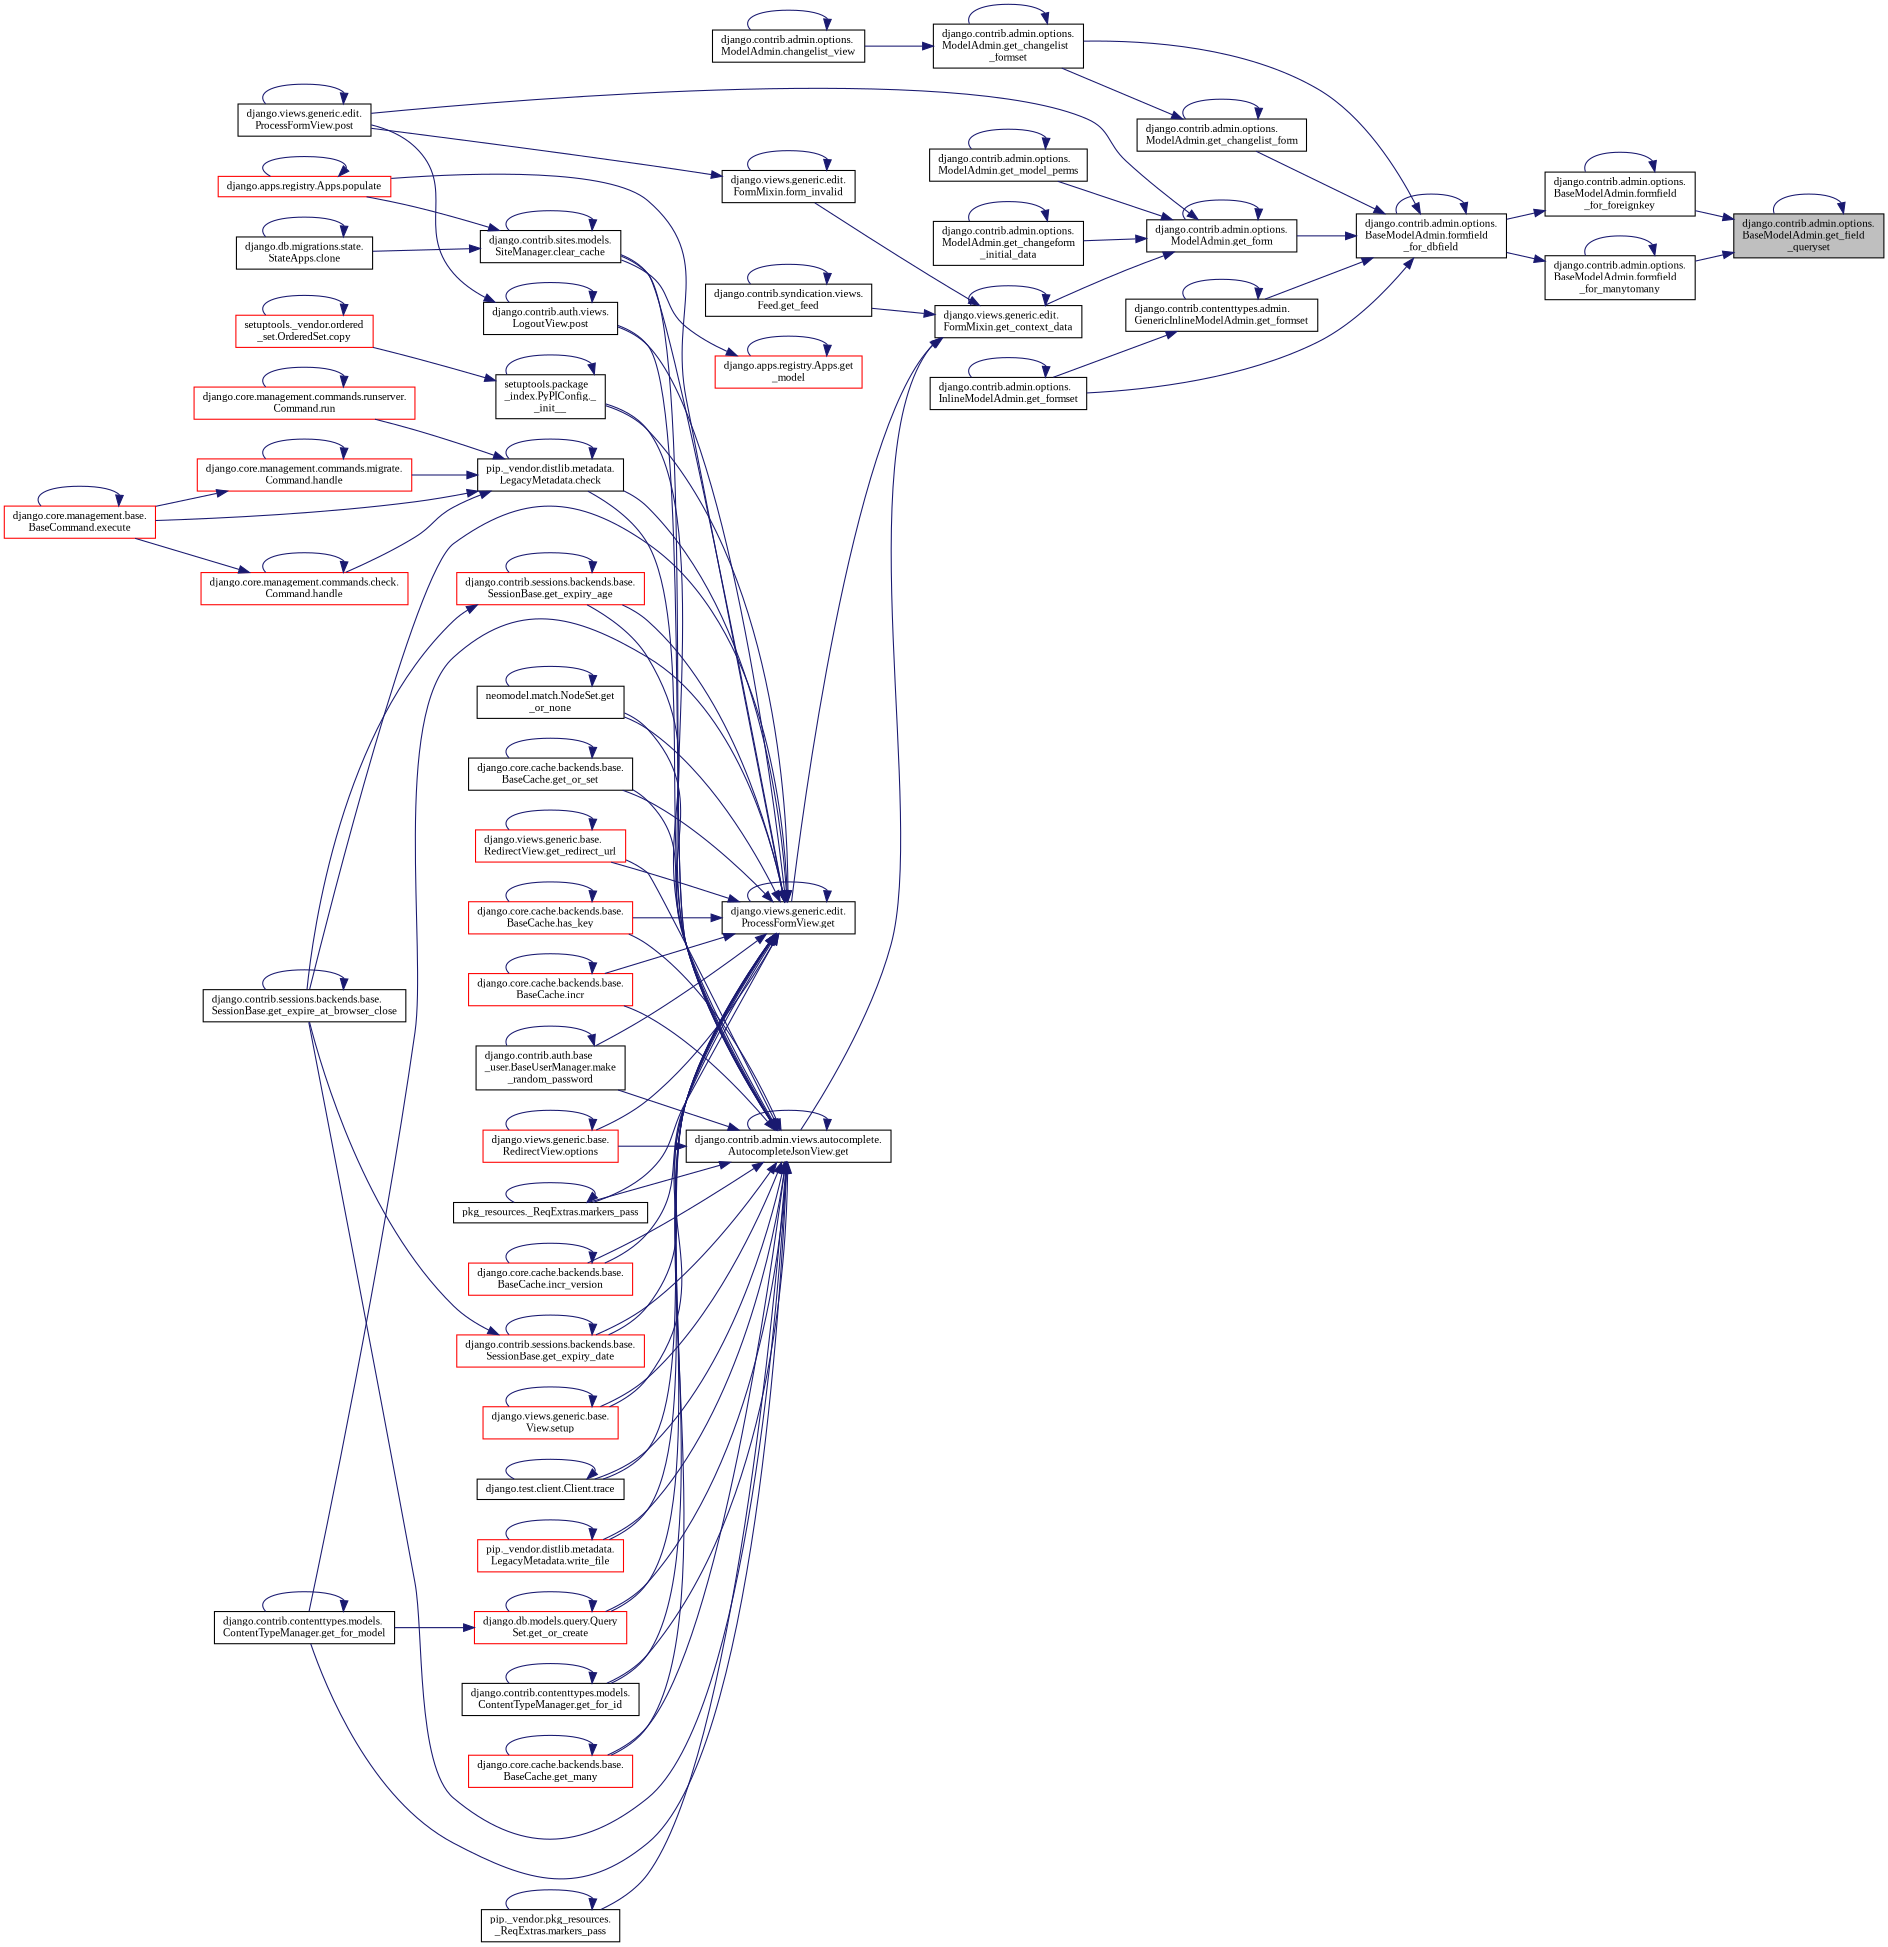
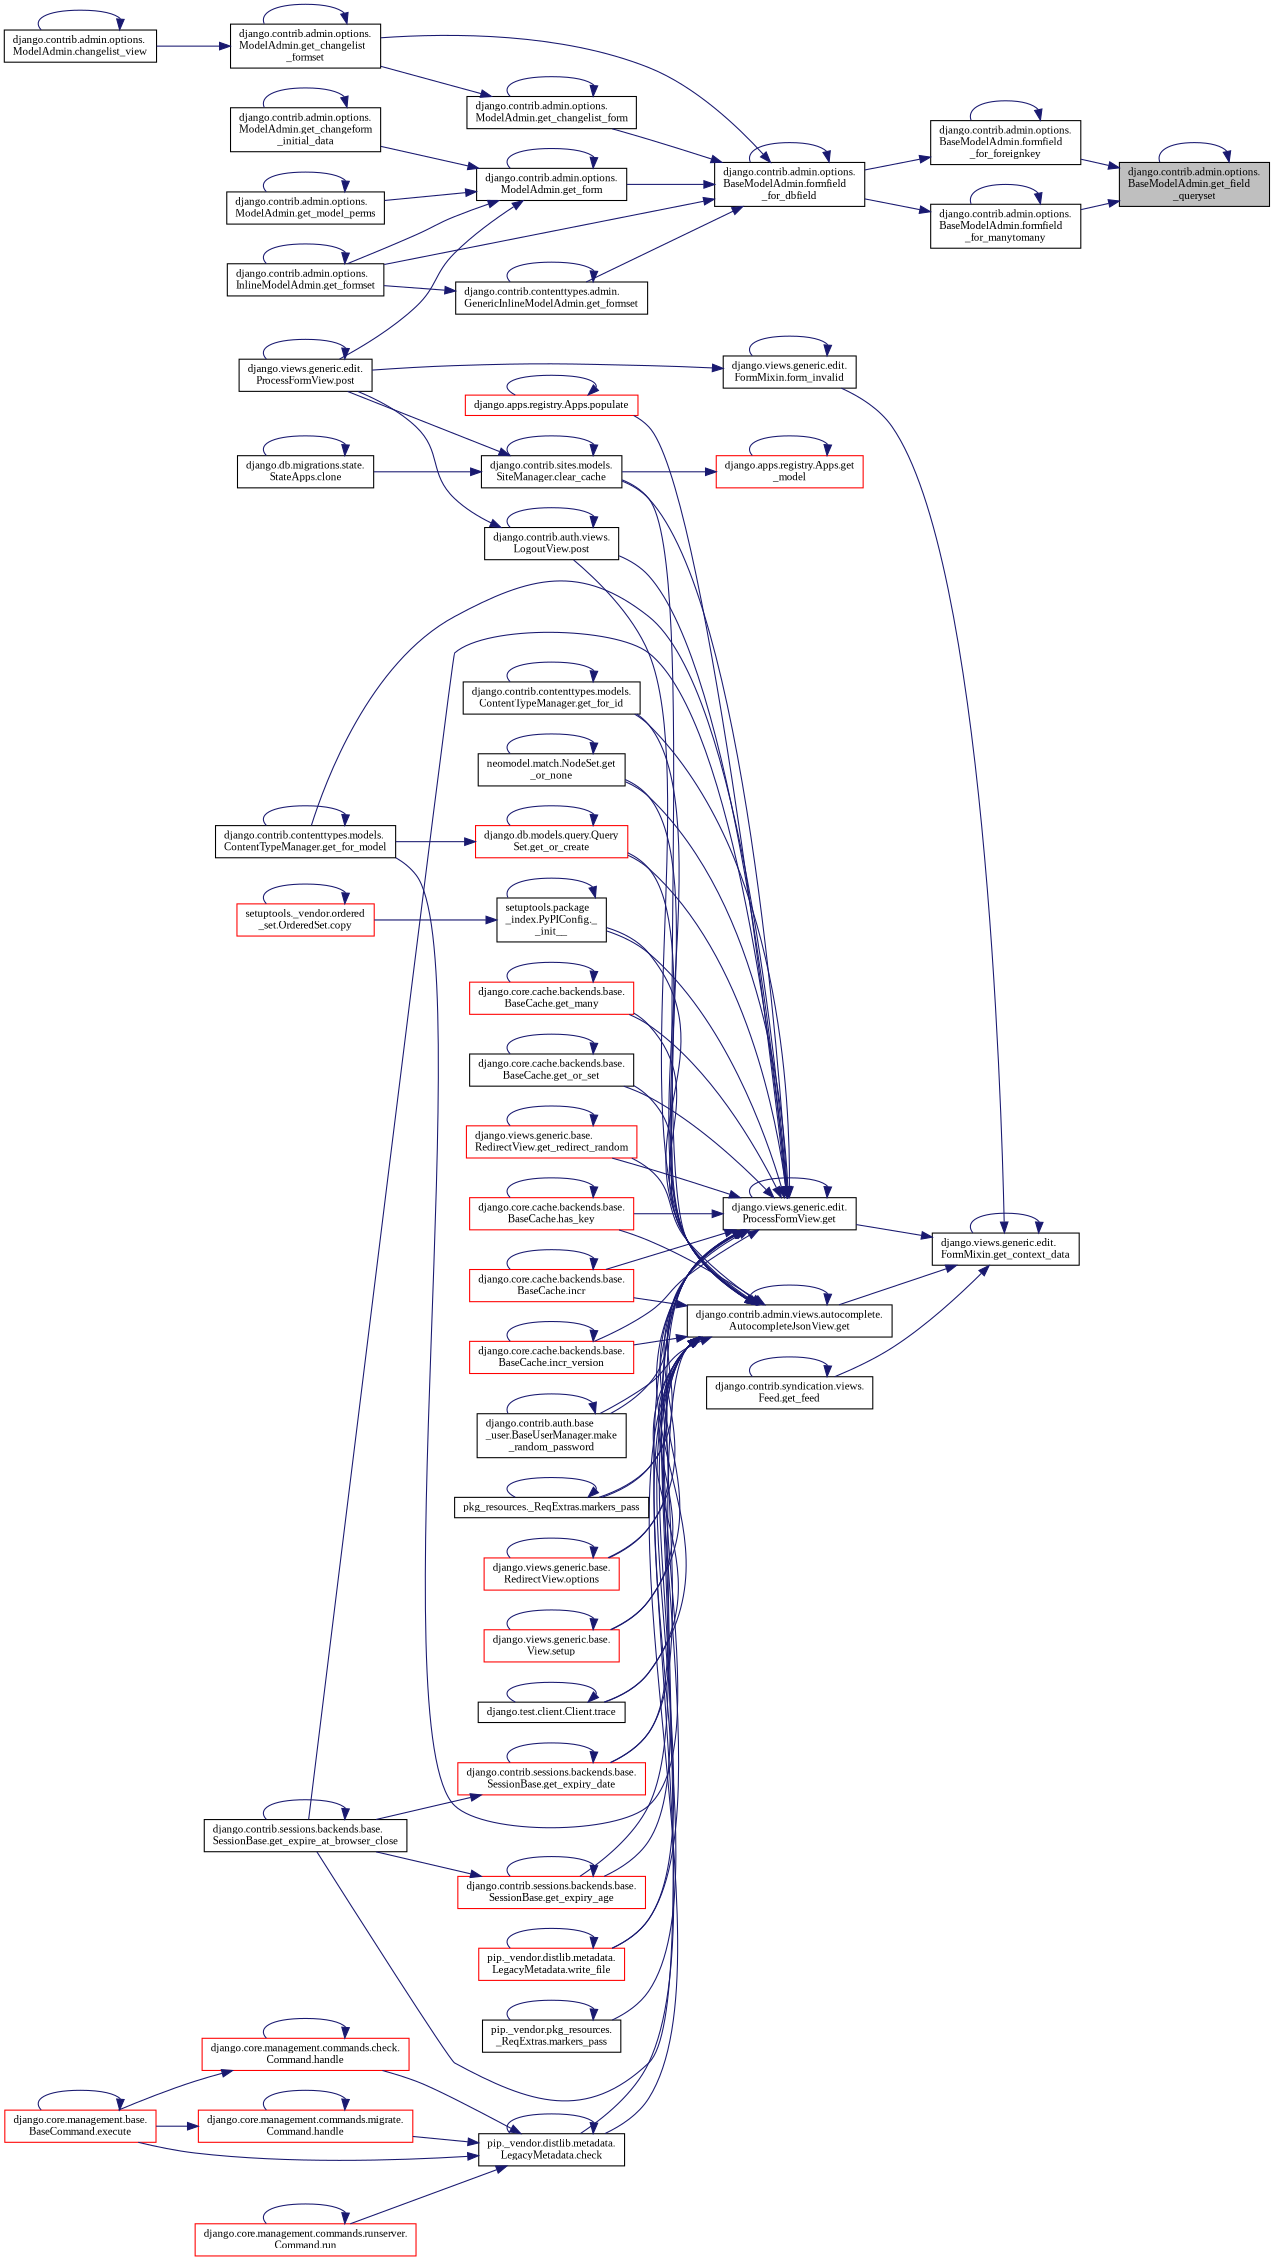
(428, 210) -> (424, 422)
(1104, 279) -> (418, 234)
(551, 846) -> (552, 1142)
